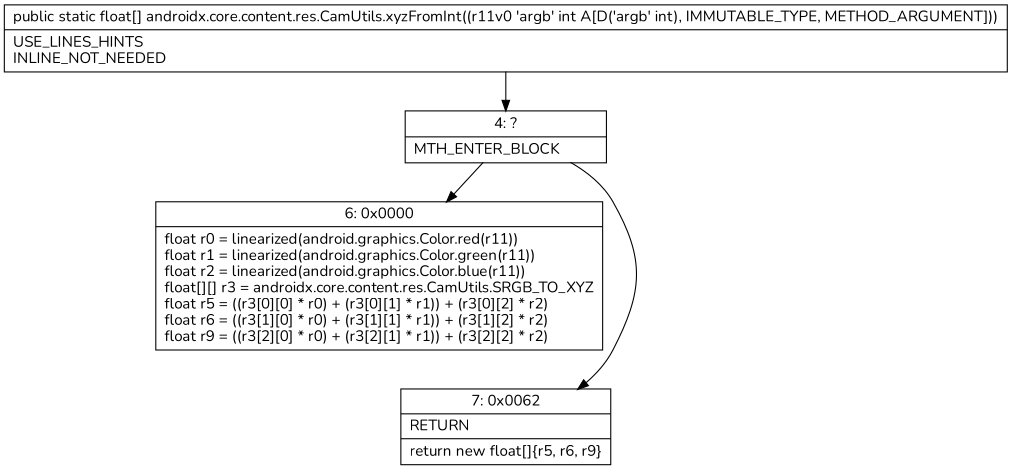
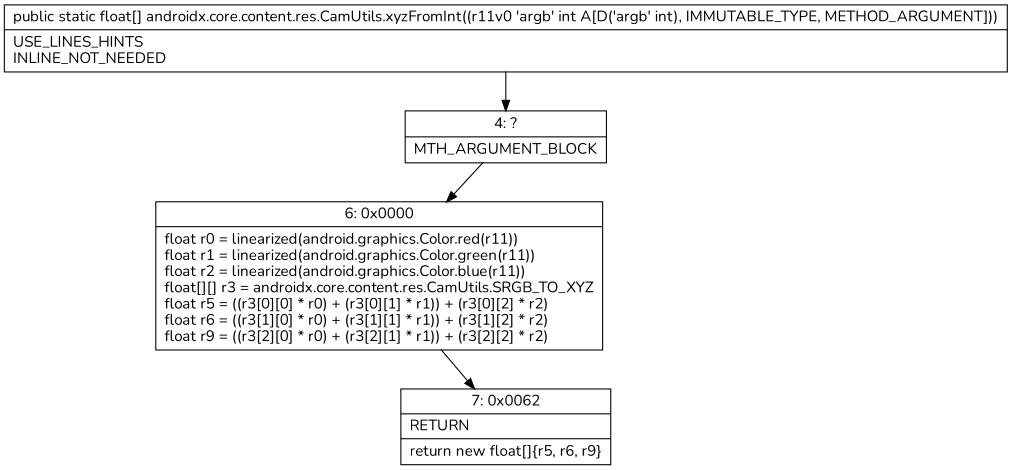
(487, 149) -> (506, 149)
(636, 268) -> (454, 365)
